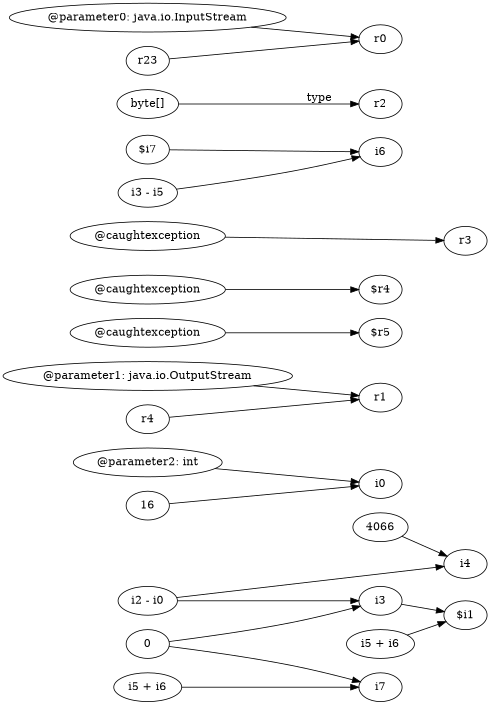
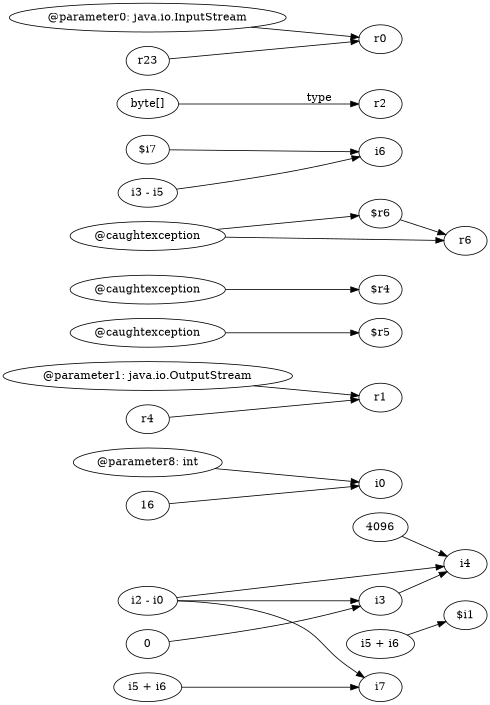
none -> (380, 214)
(465, 241) -> (465, 241)
(148, 462) -> (148, 462)
(380, 527) -> (380, 527)
(419, 607) -> (419, 584)
(261, 660) -> (276, 616)
